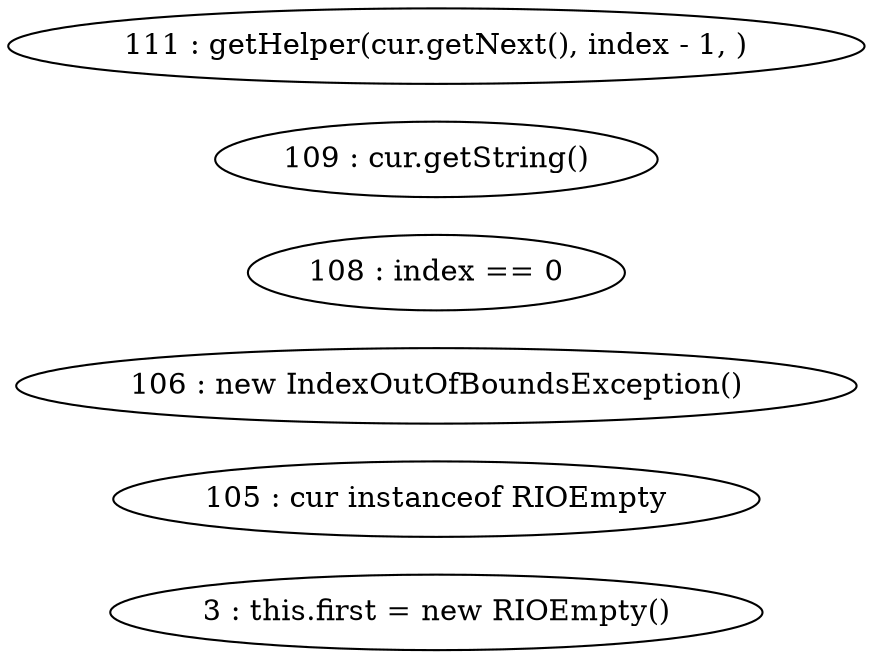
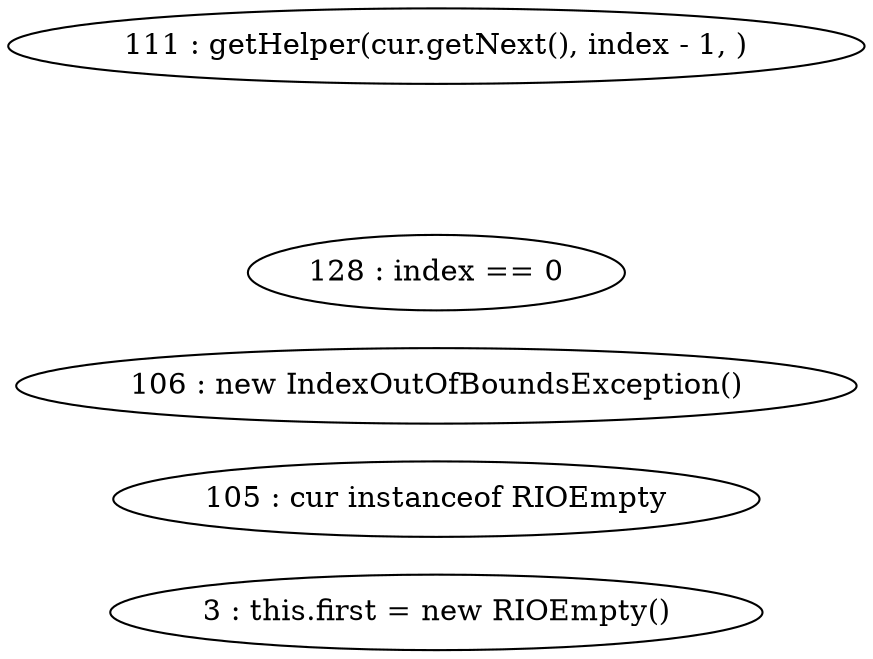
(436, 159) -> none
(436, 273) -> (436, 273)
